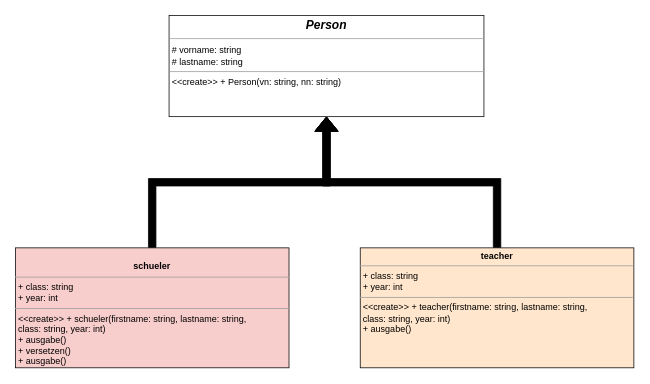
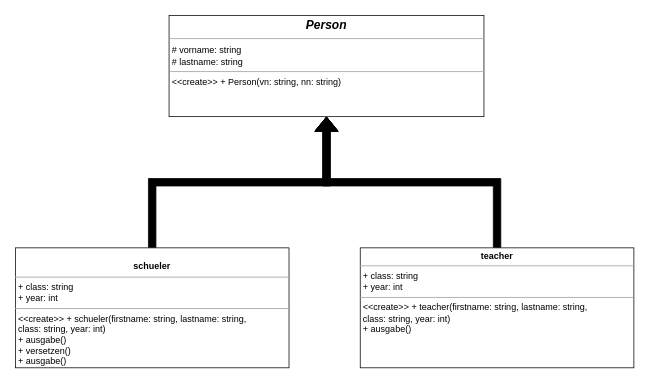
(152, 308) -> (152, 308)
(497, 308) -> (497, 308)
